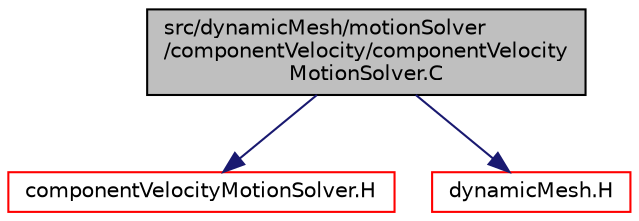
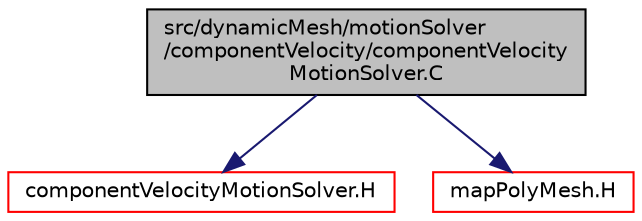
(531, 192) -> (533, 192)
